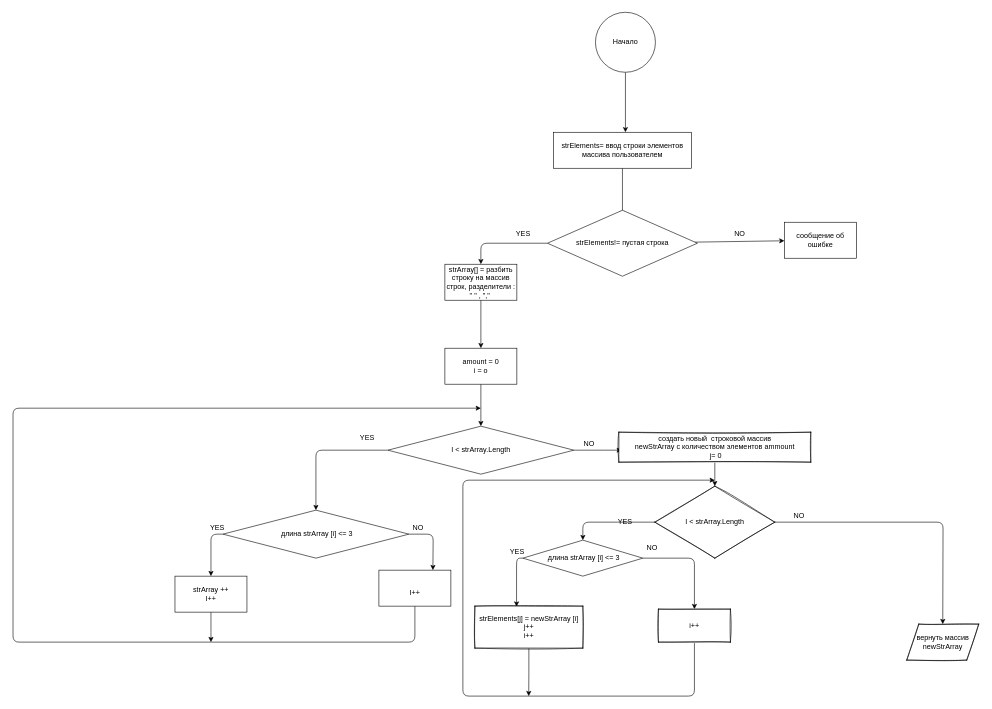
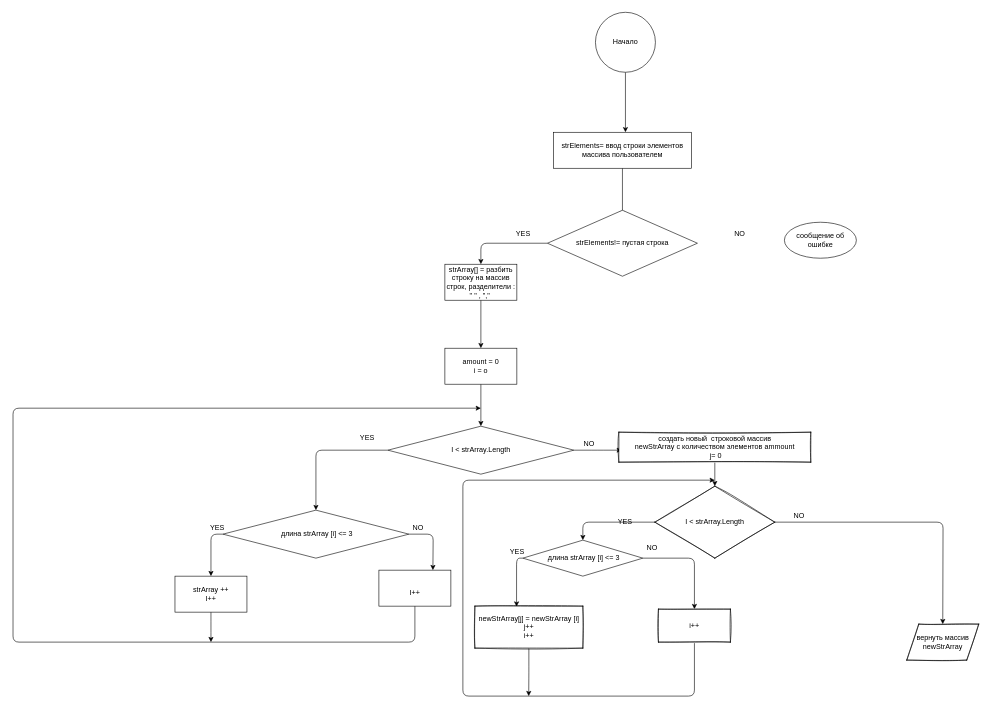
(820, 240) -> (820, 240)
(736, 242) -> none
(529, 627) -> (529, 627)
